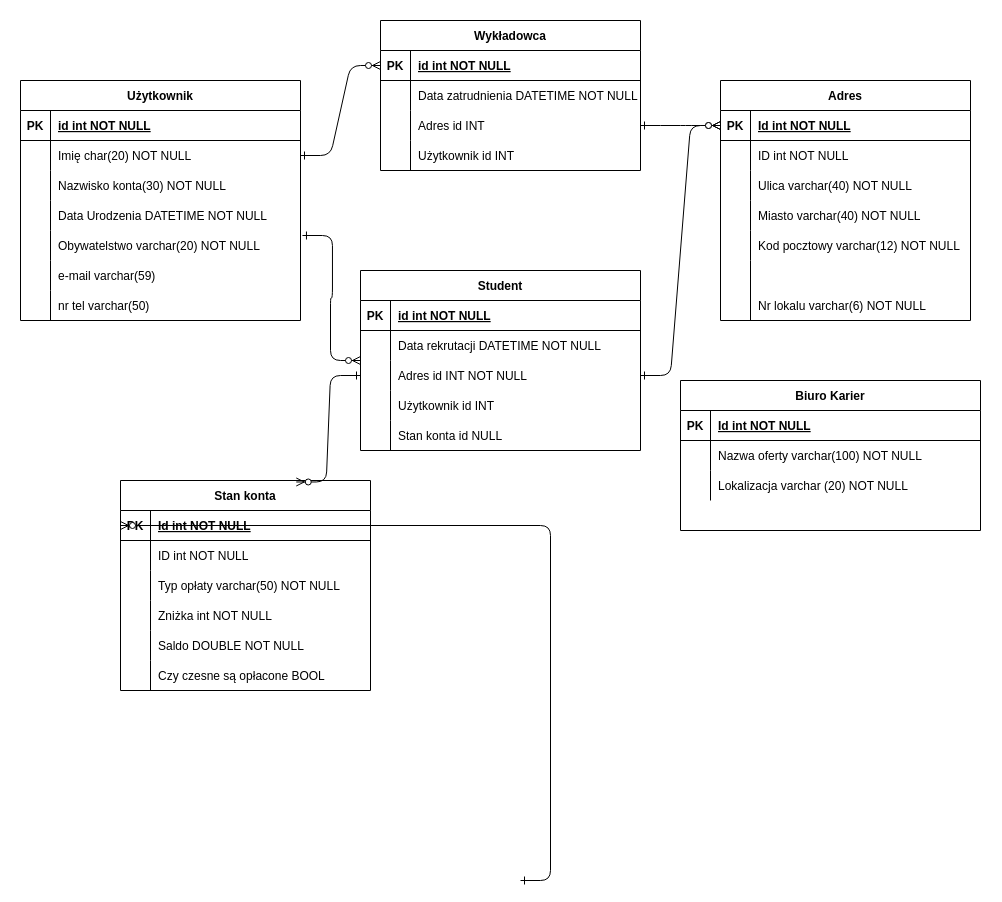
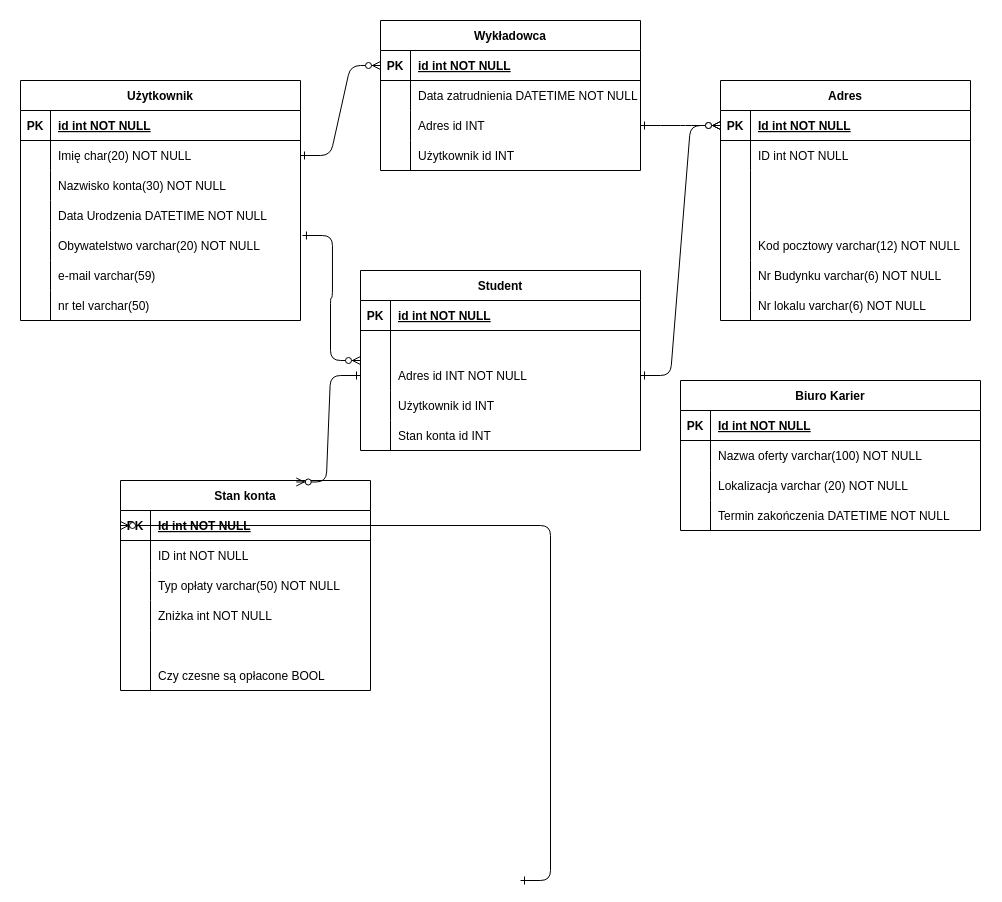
(861, 186) -> none
(861, 216) -> none
none -> (861, 276)
(516, 346) -> none
(452, 436) -> (449, 436)
none -> (846, 516)
(261, 646) -> none
